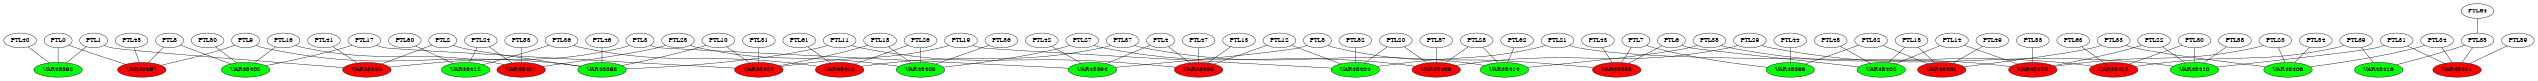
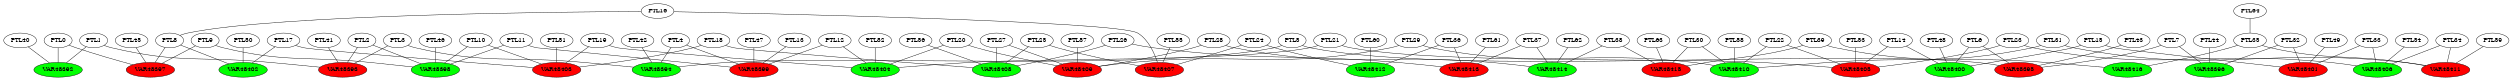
(265, 55) -> (410, 16)
